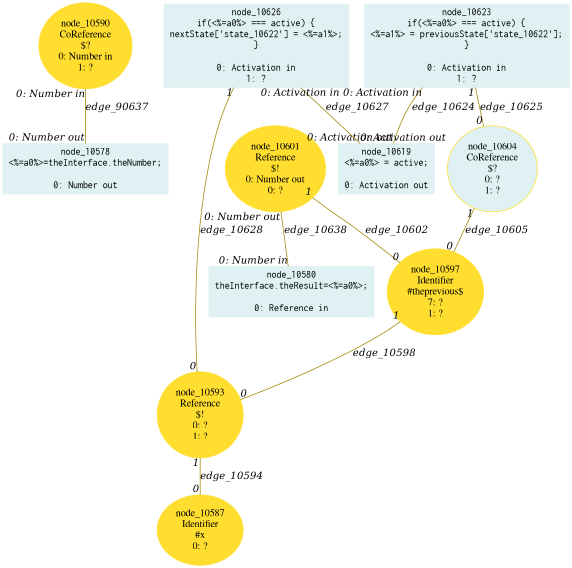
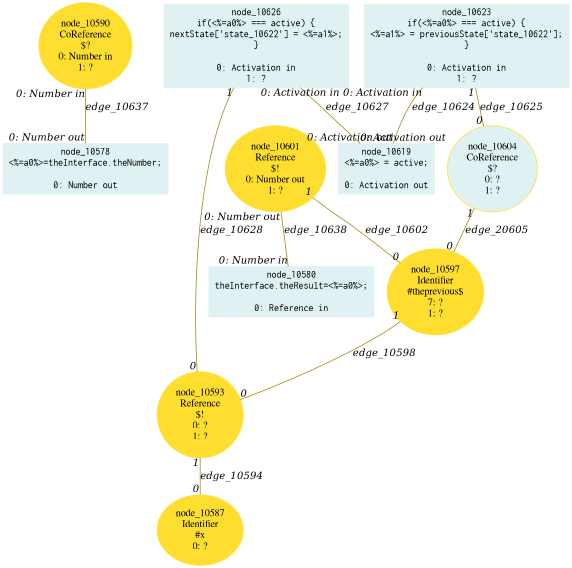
(117, 107) -> (117, 107)
(275, 169) -> (275, 169)
(497, 230) -> (497, 230)
